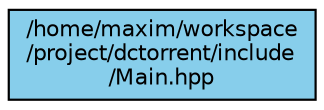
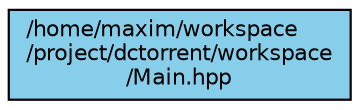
(162, 55) -> (180, 55)
